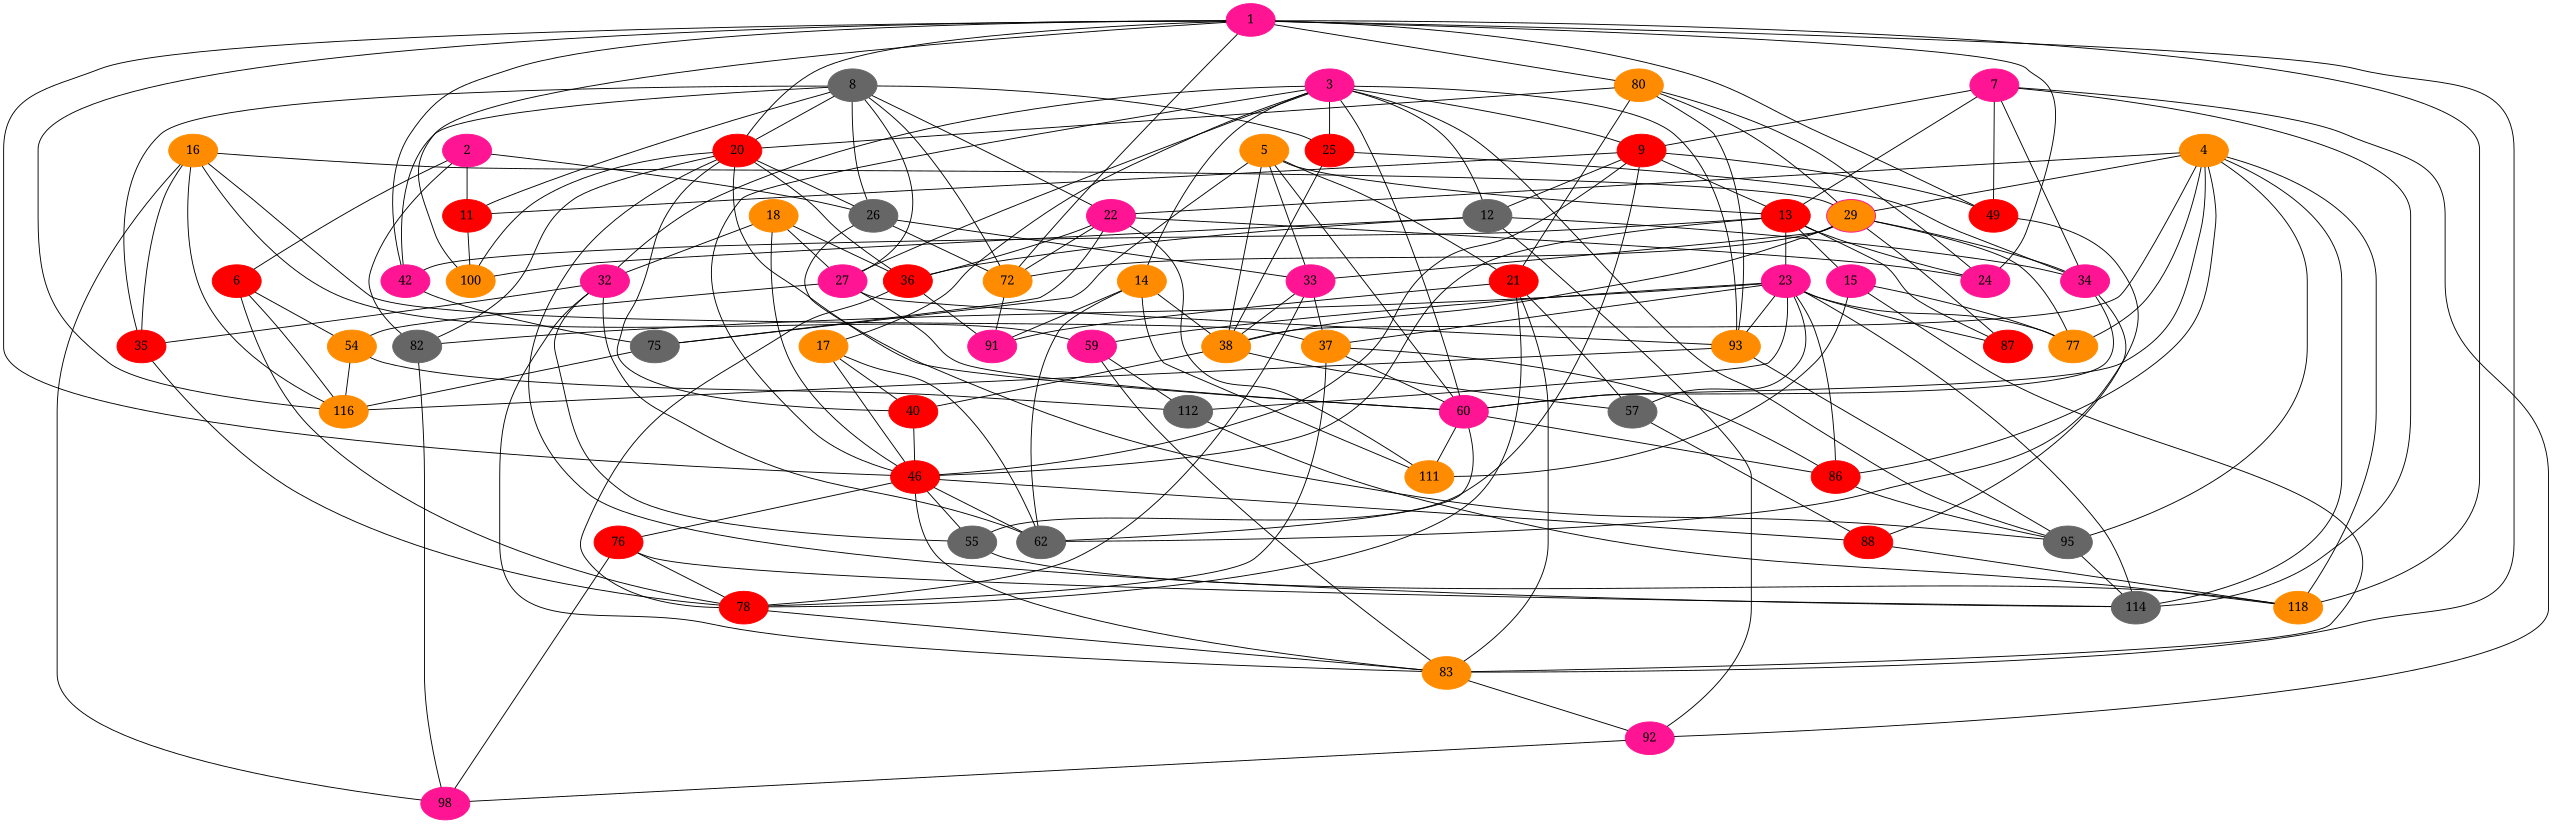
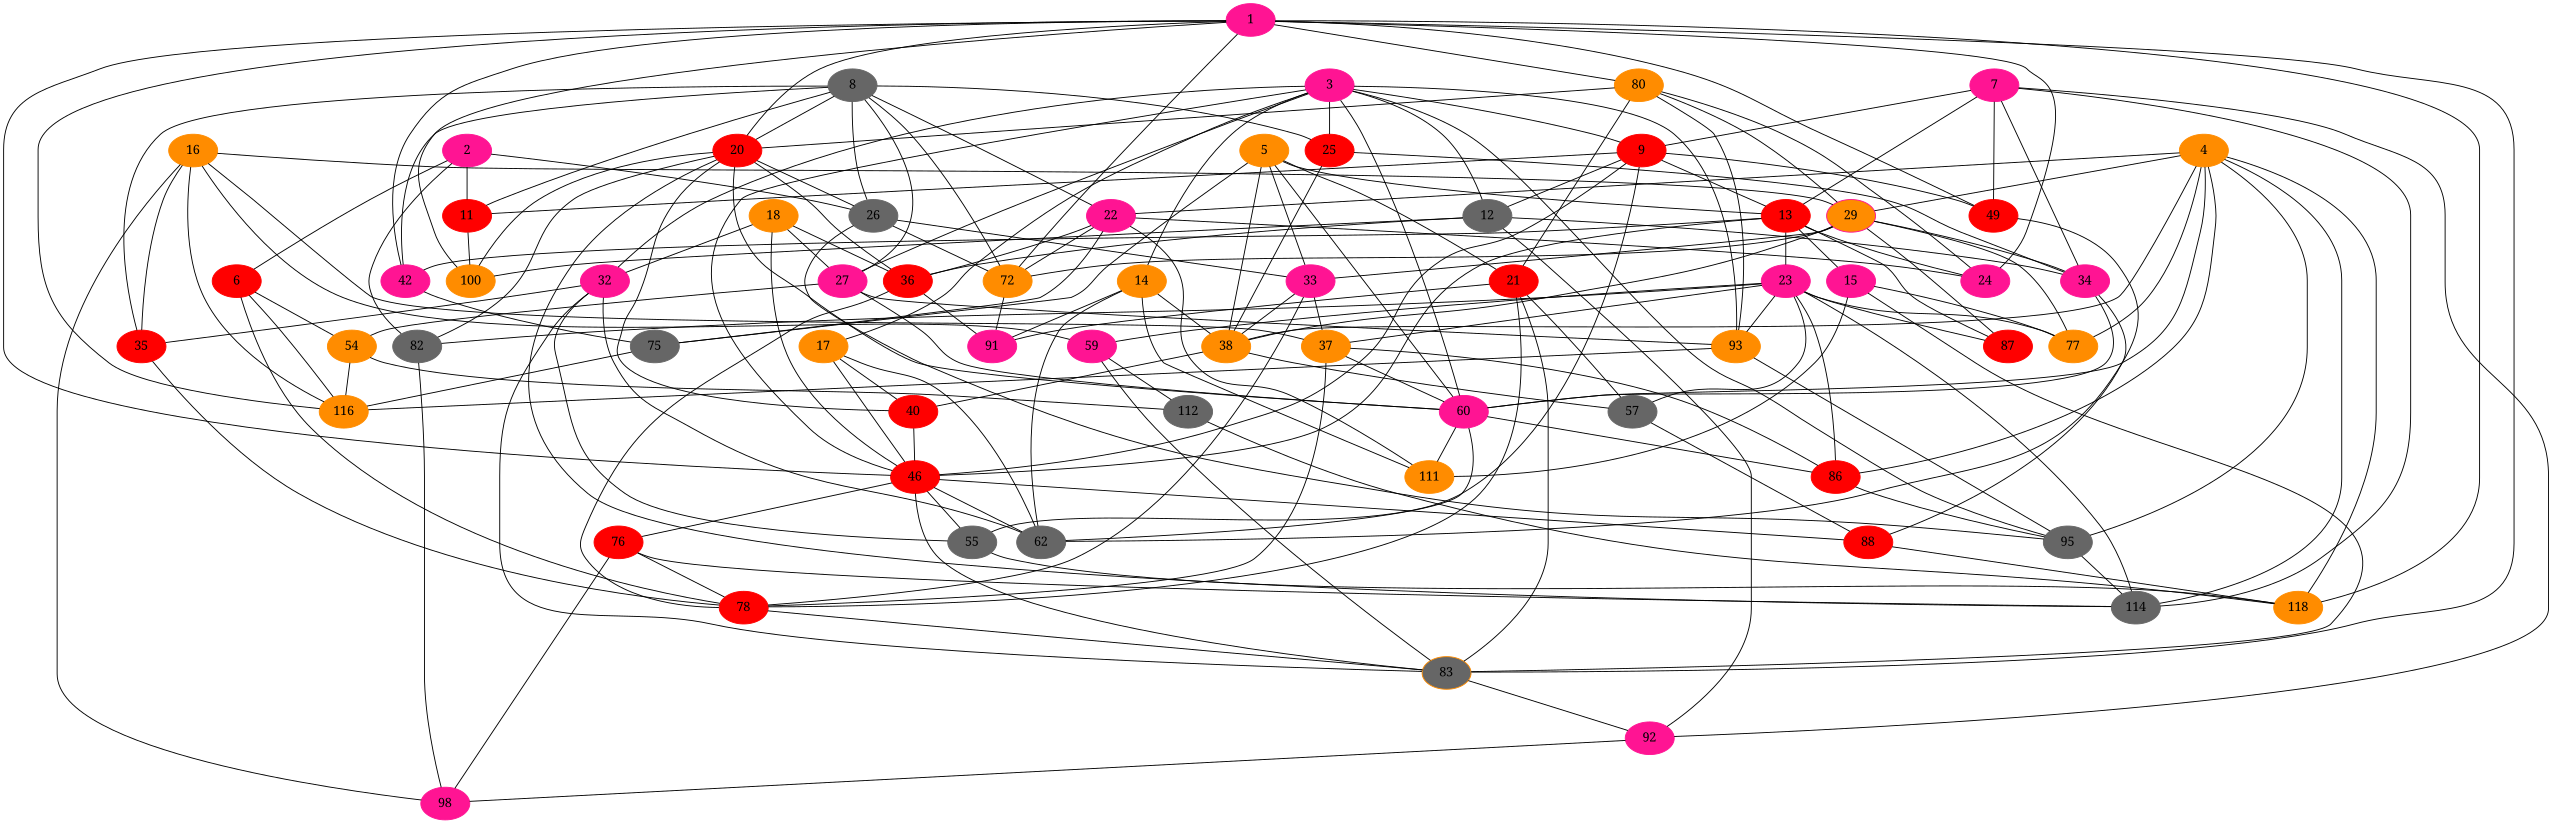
(1526, 387) -> none
(1447, 673) -> (1447, 673)
